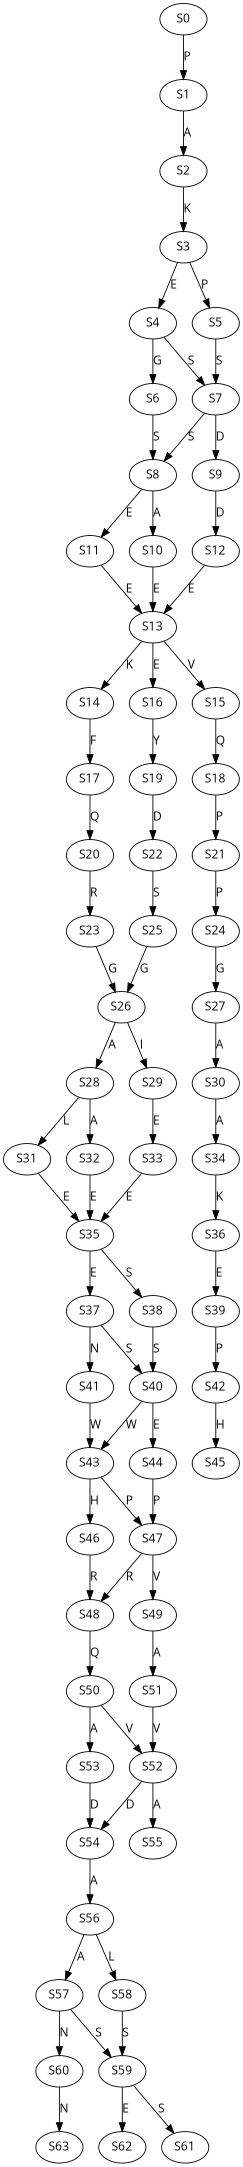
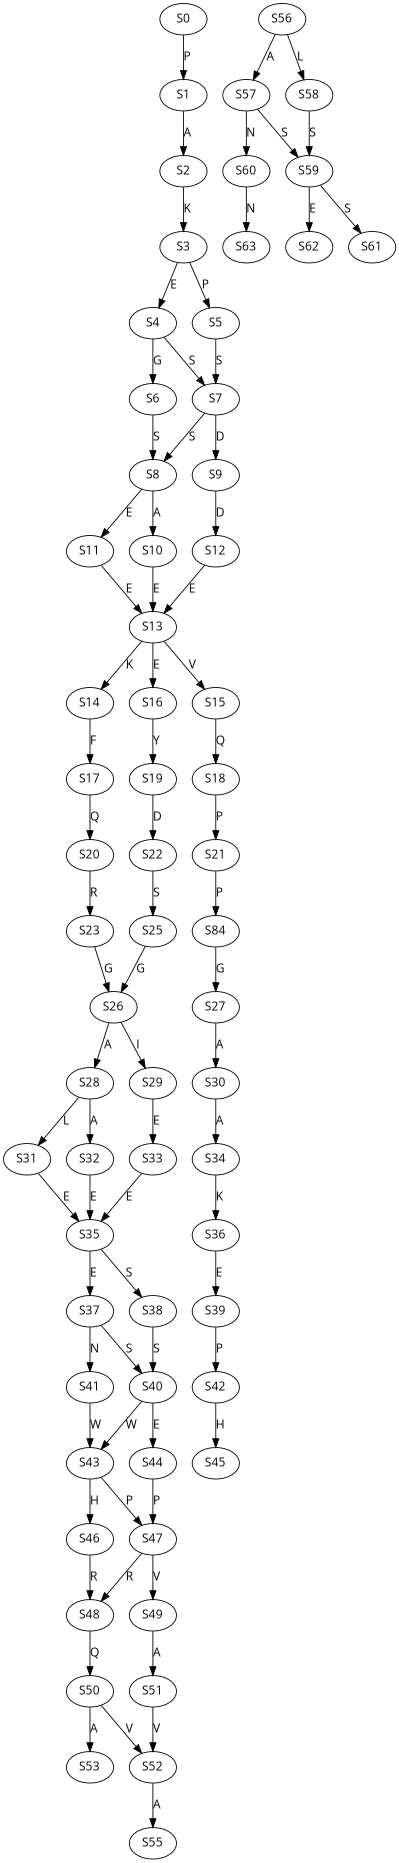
(216, 931) -> (216, 931)
(90, 1843) -> none
